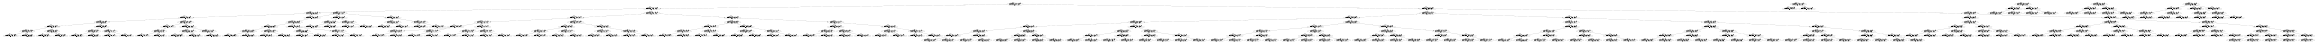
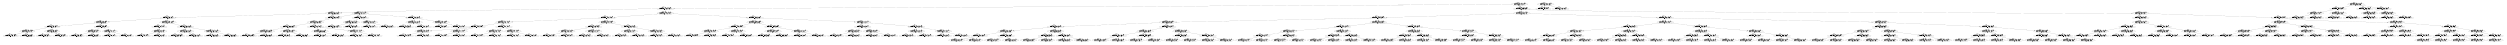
none -> (1701, 27)
none -> (230, 36)
none -> (2172, 36)
